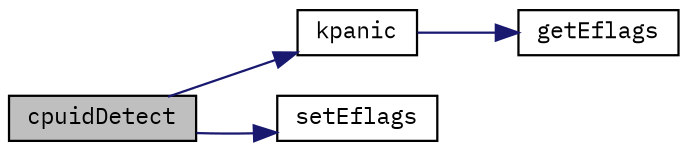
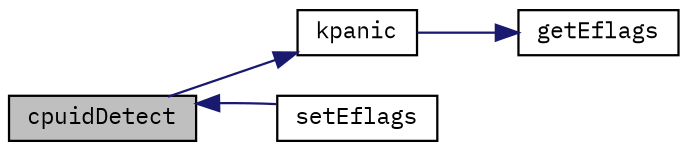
(225, 134) -> (248, 103)
